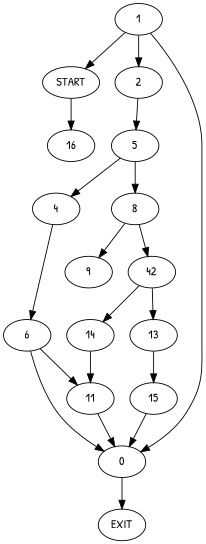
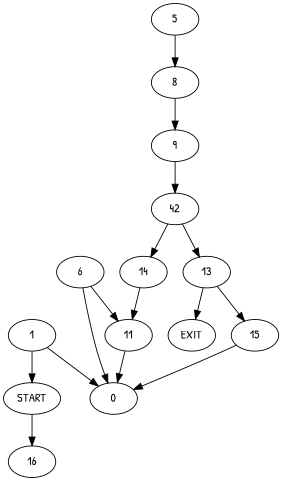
(139, 83) -> none
(56, 209) -> none
(142, 236) -> (175, 173)
(122, 489) -> (200, 299)
